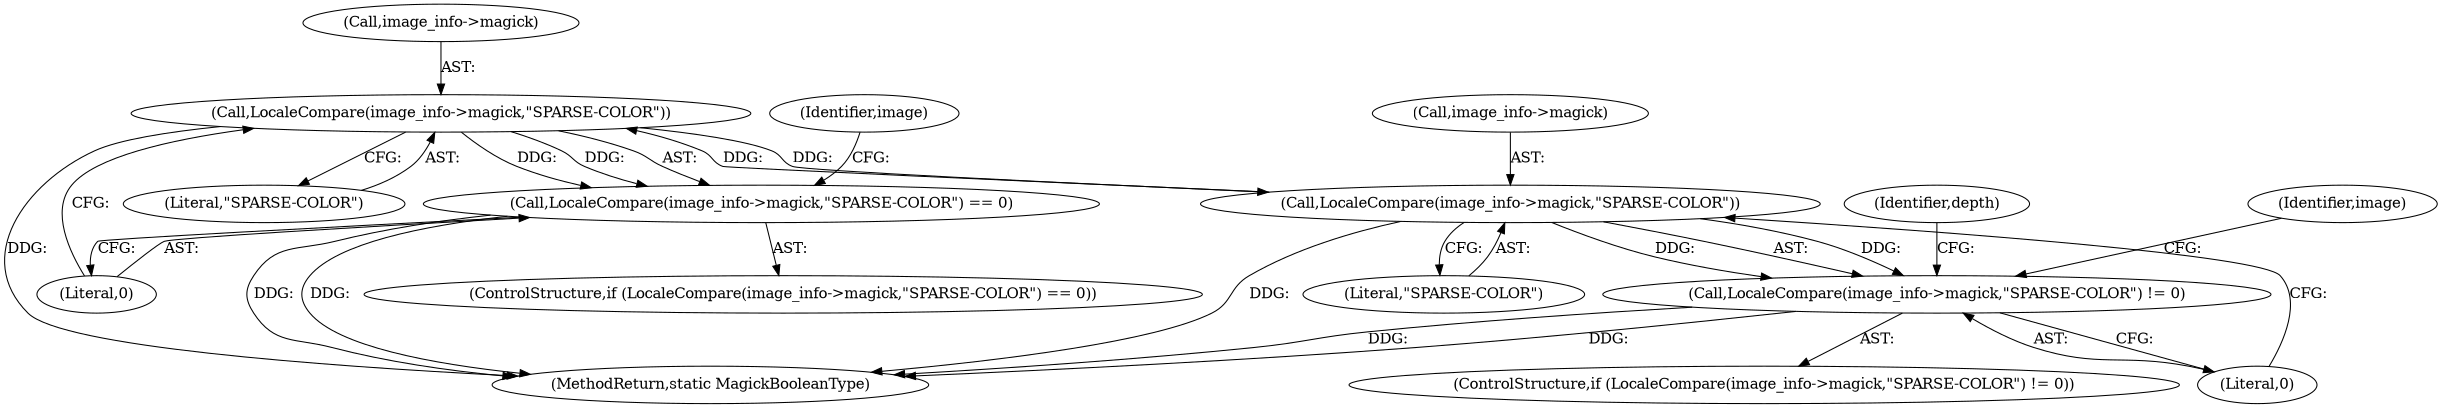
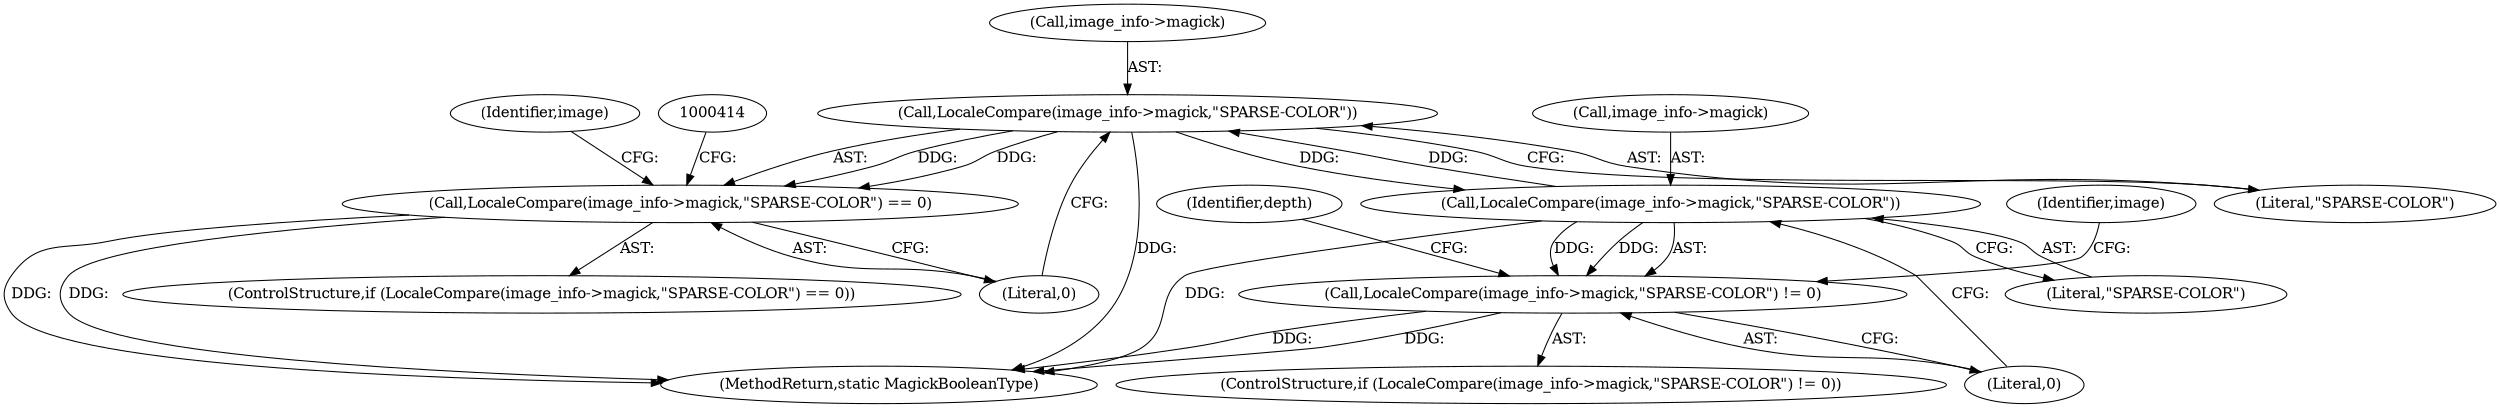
none -> (713, 113)
